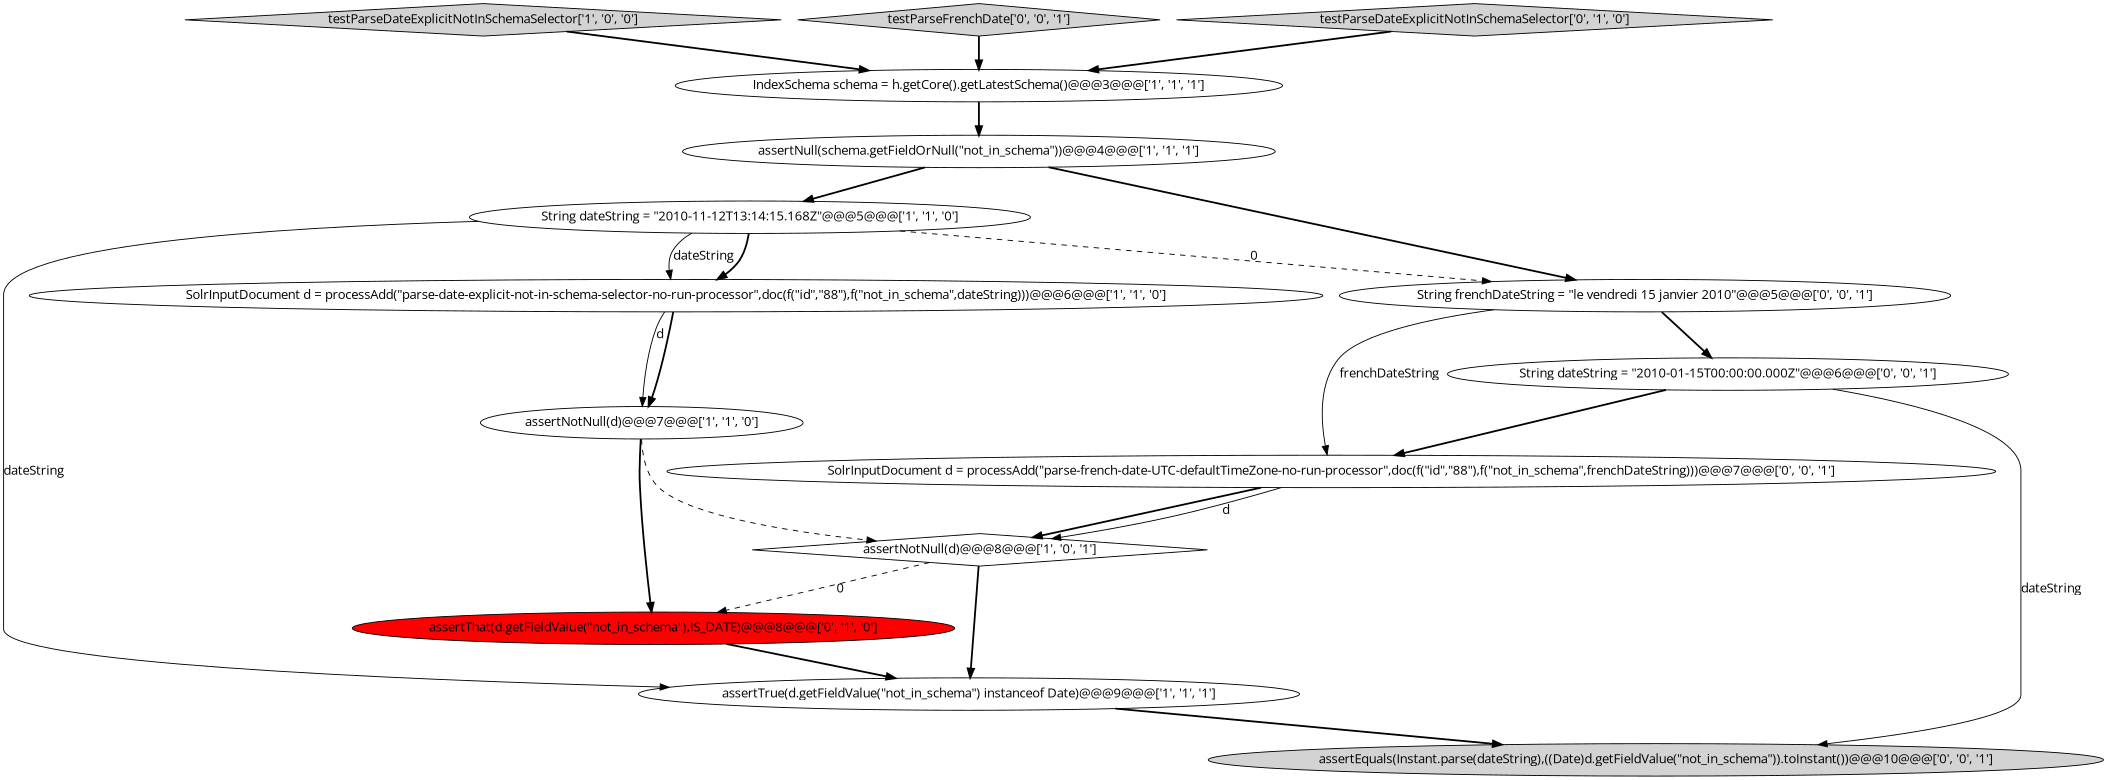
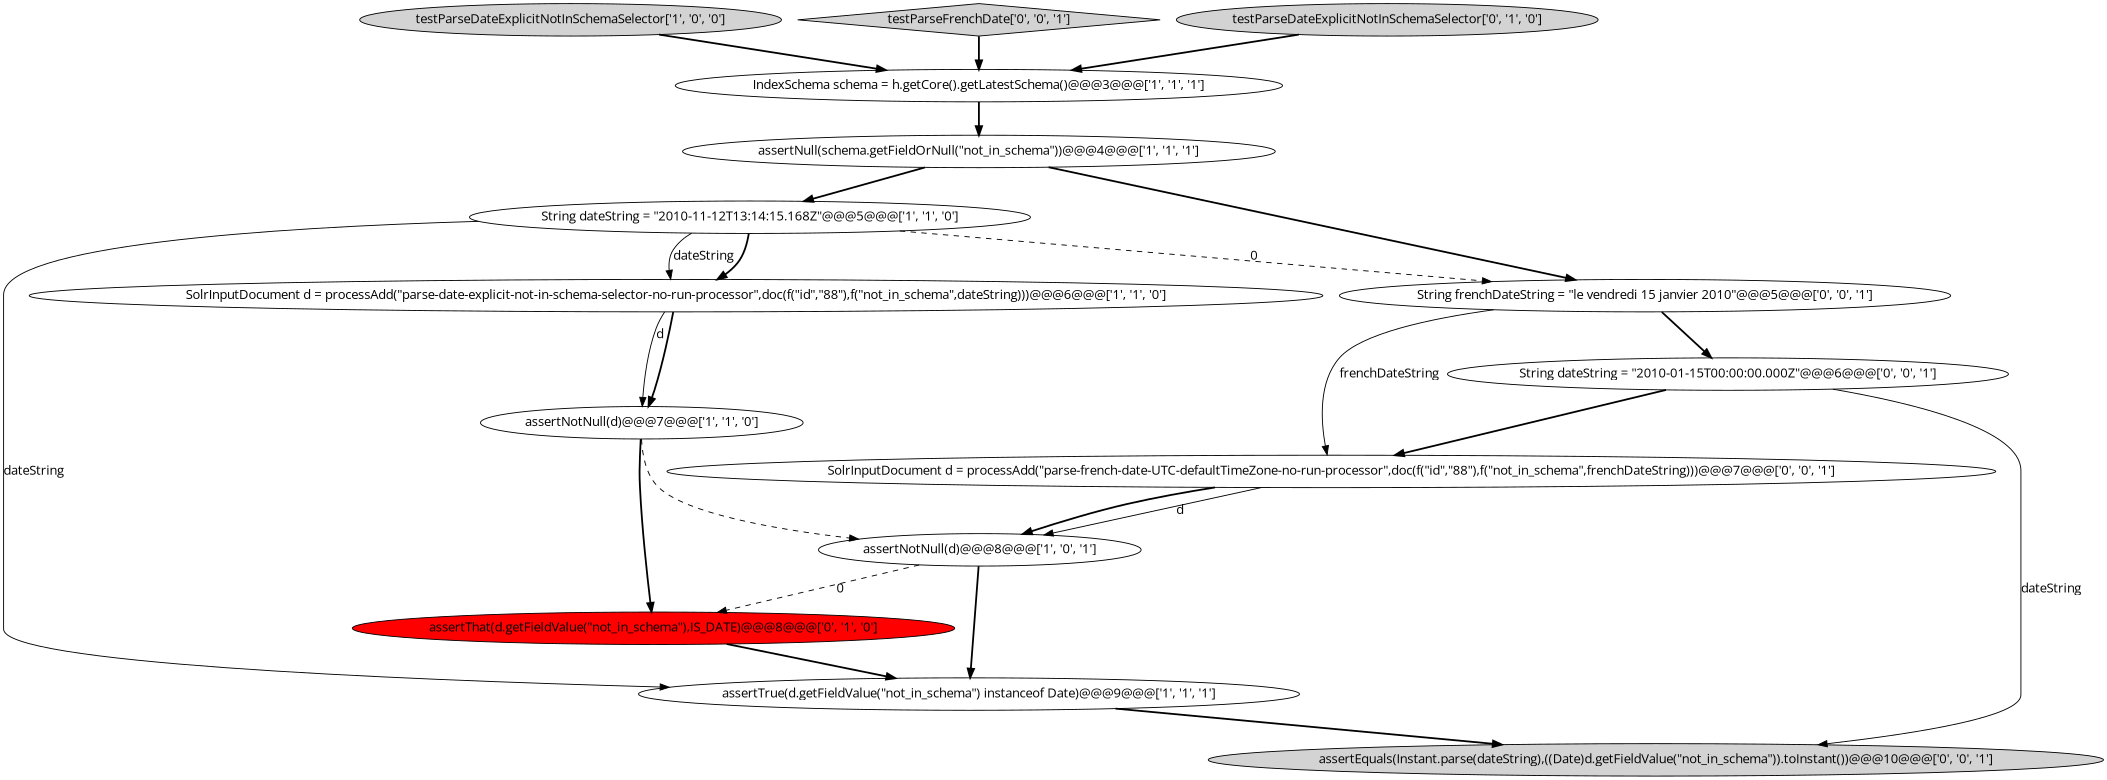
(483, 20) -> (571, 20)
(1475, 20) -> (1387, 20)
(980, 550) -> (980, 550)
